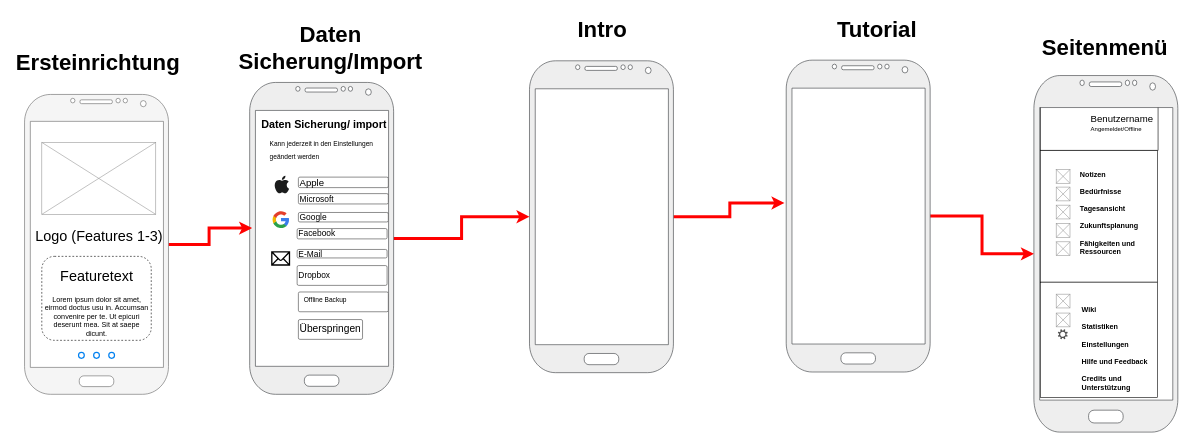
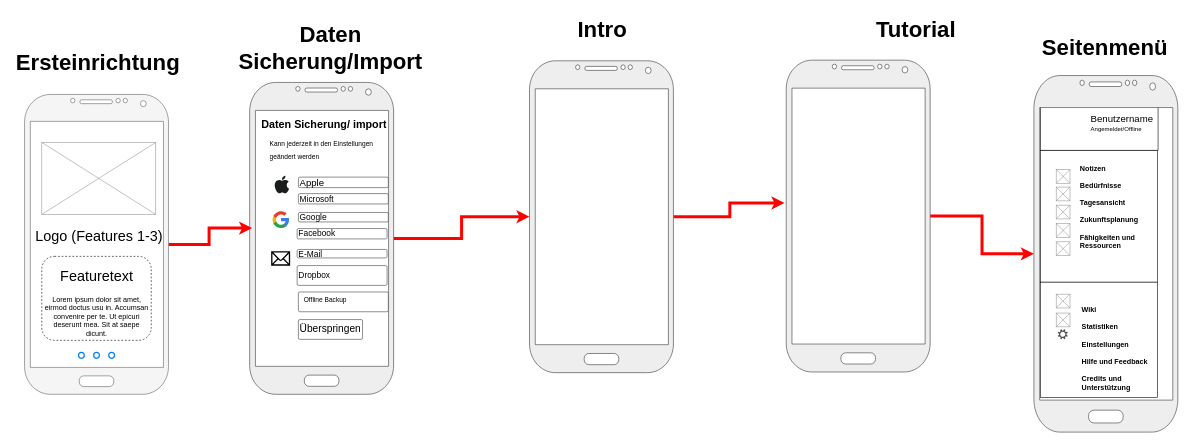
(877, 30) -> (916, 30)
(1115, 213) -> (1115, 207)
